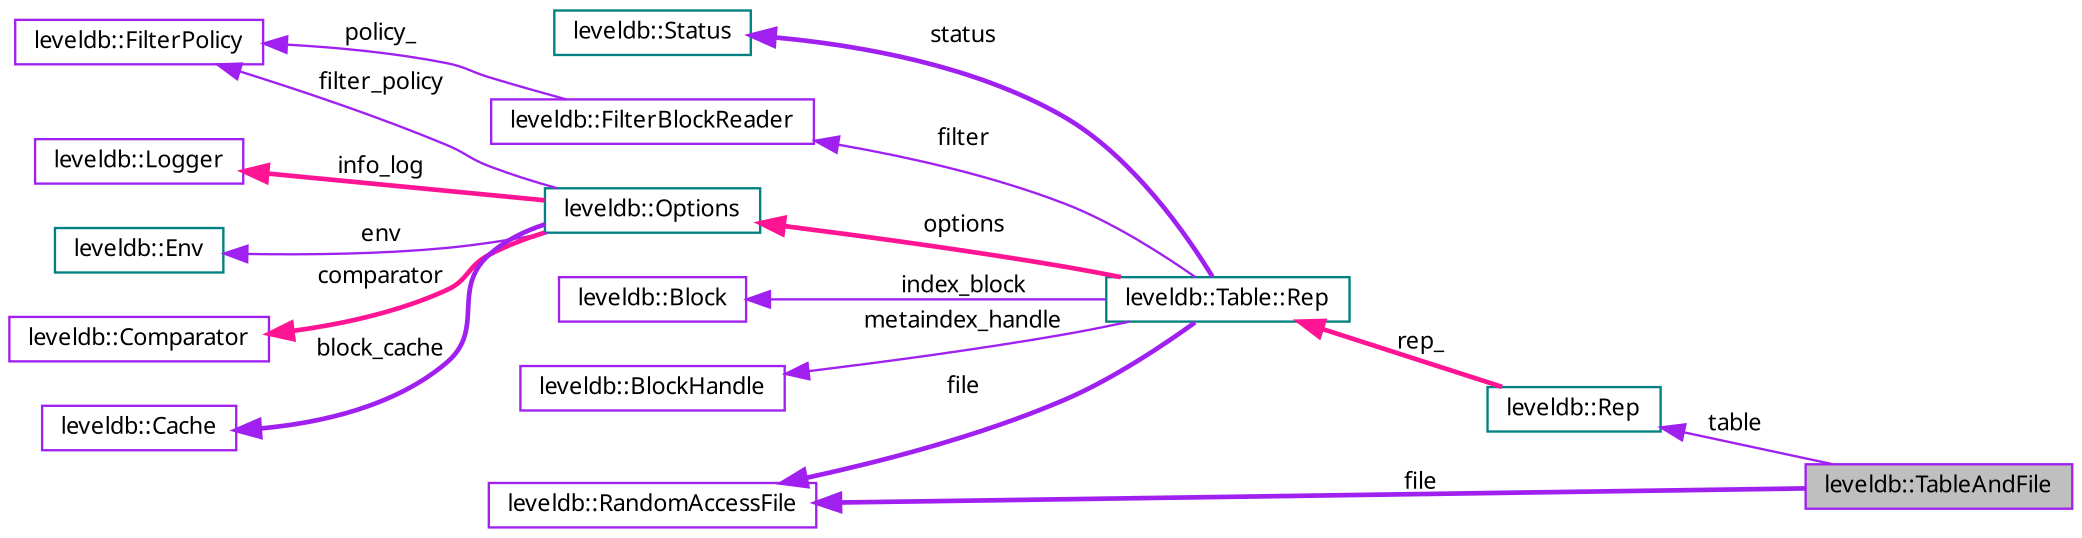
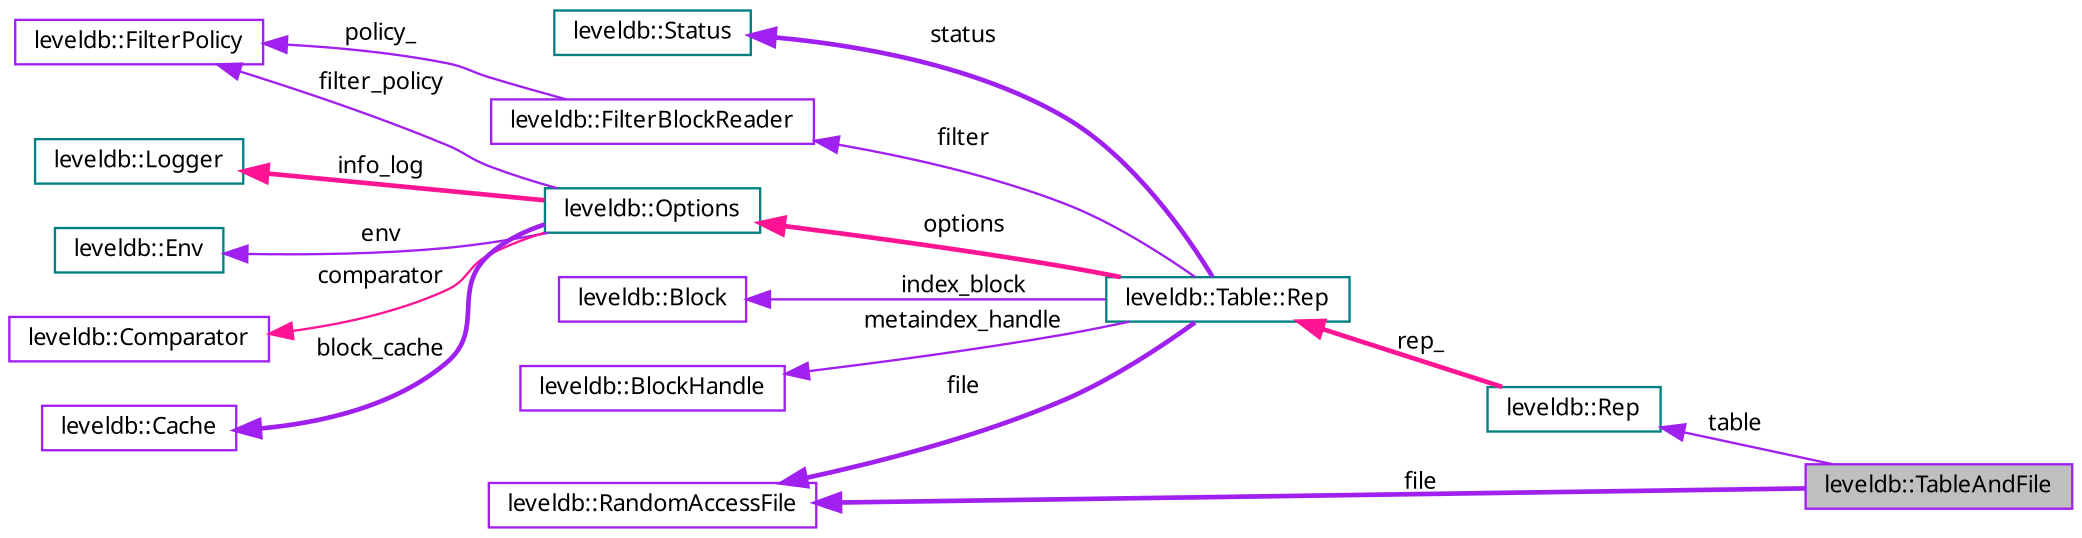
(139, 161) -> (139, 161)
(426, 299) -> (426, 299)
